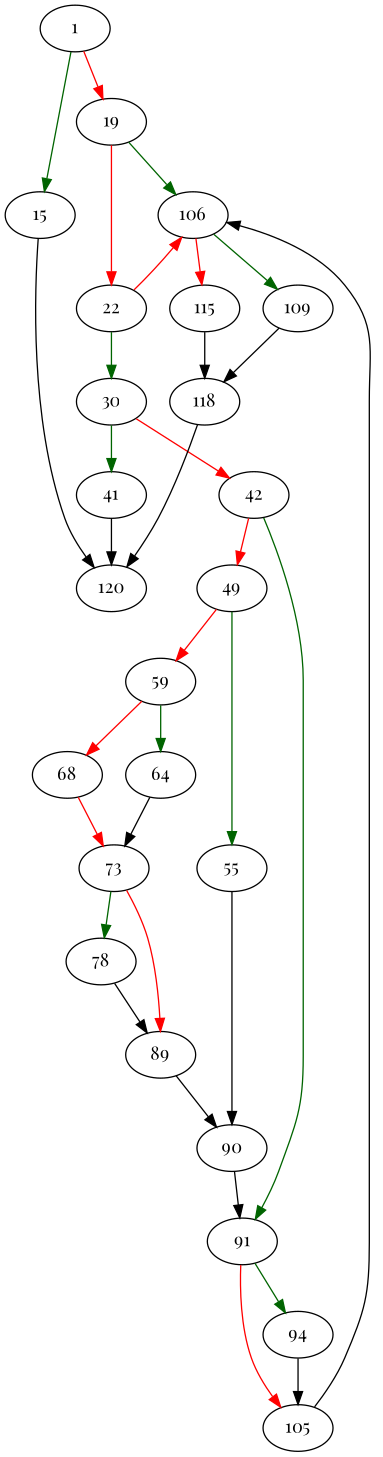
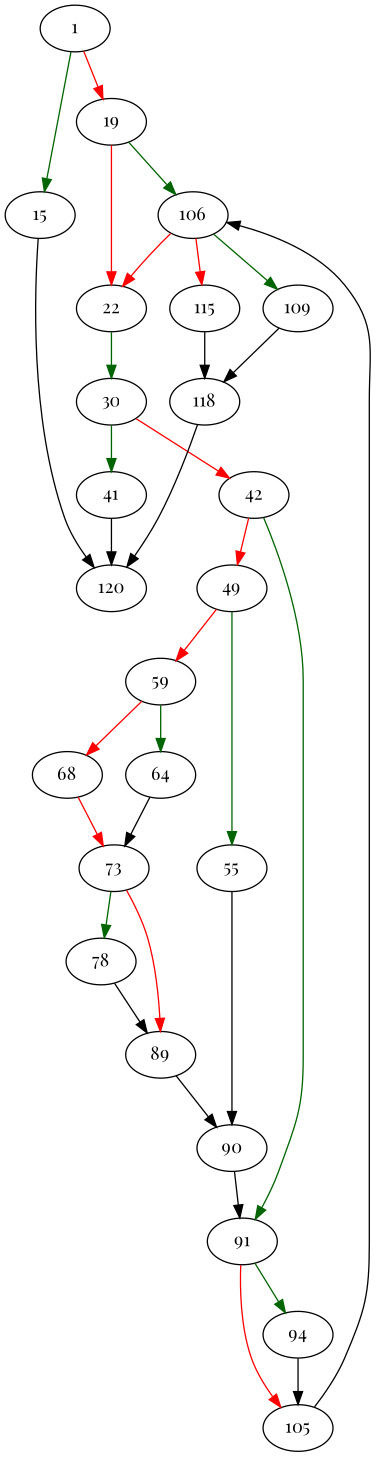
(154, 269) -> (150, 254)
